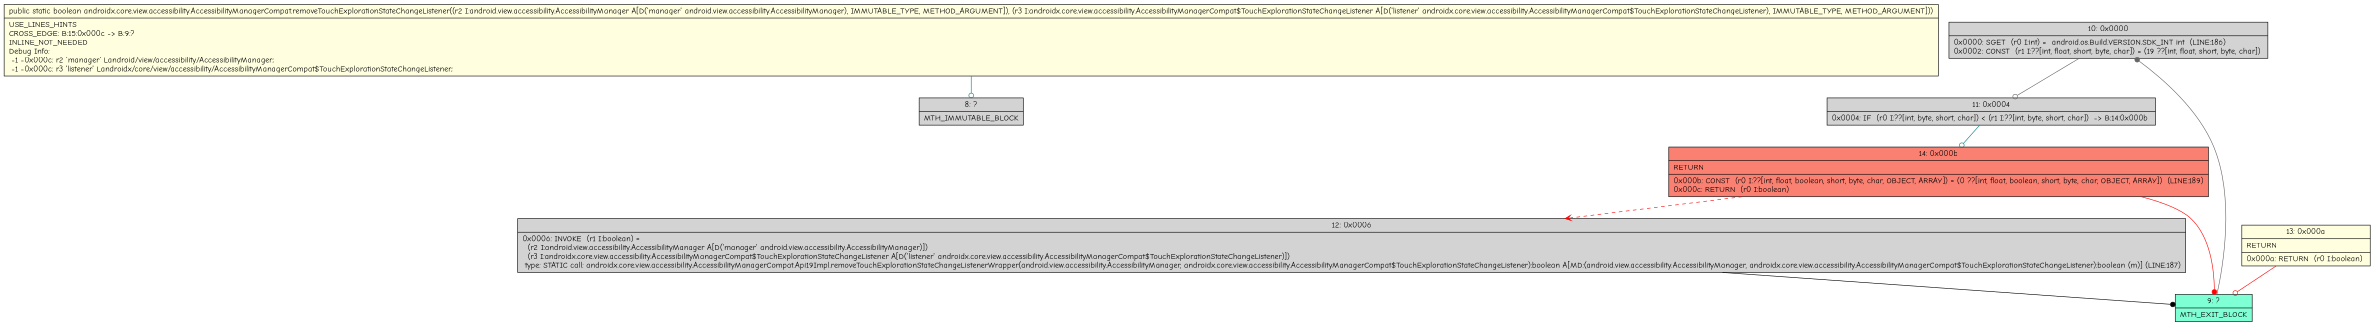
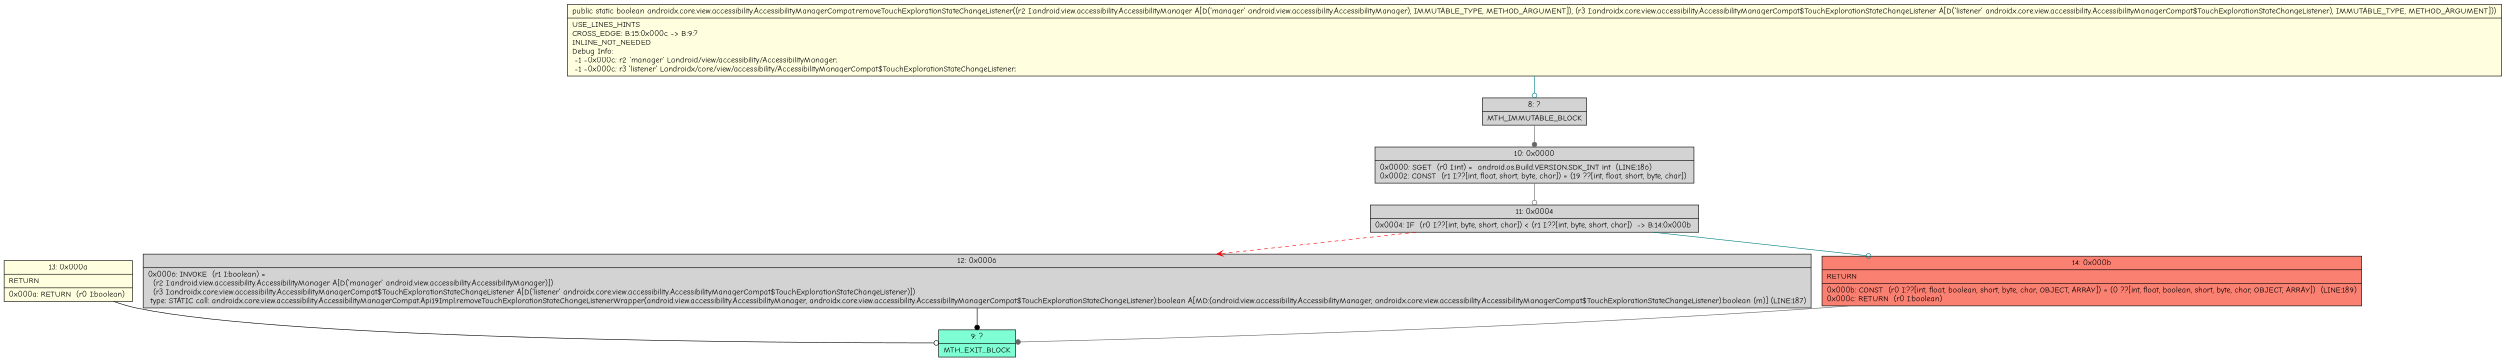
(2219, 163) -> (1534, 134)
(1657, 207) -> (1319, 243)
(2198, 227) -> (1435, 329)
(2257, 279) -> (523, 337)
